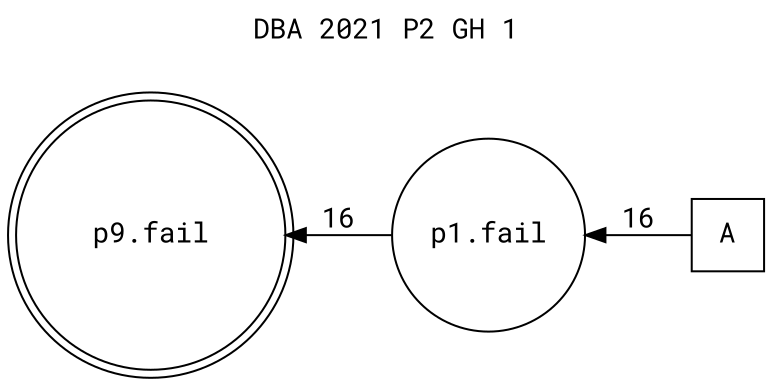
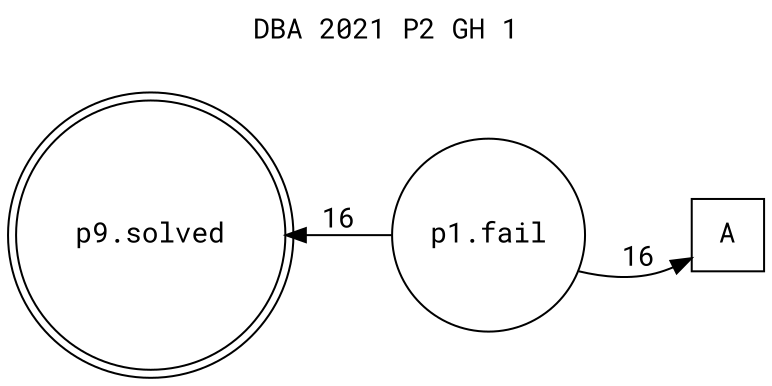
(151, 235) -> (151, 235)
(649, 235) -> (627, 277)
